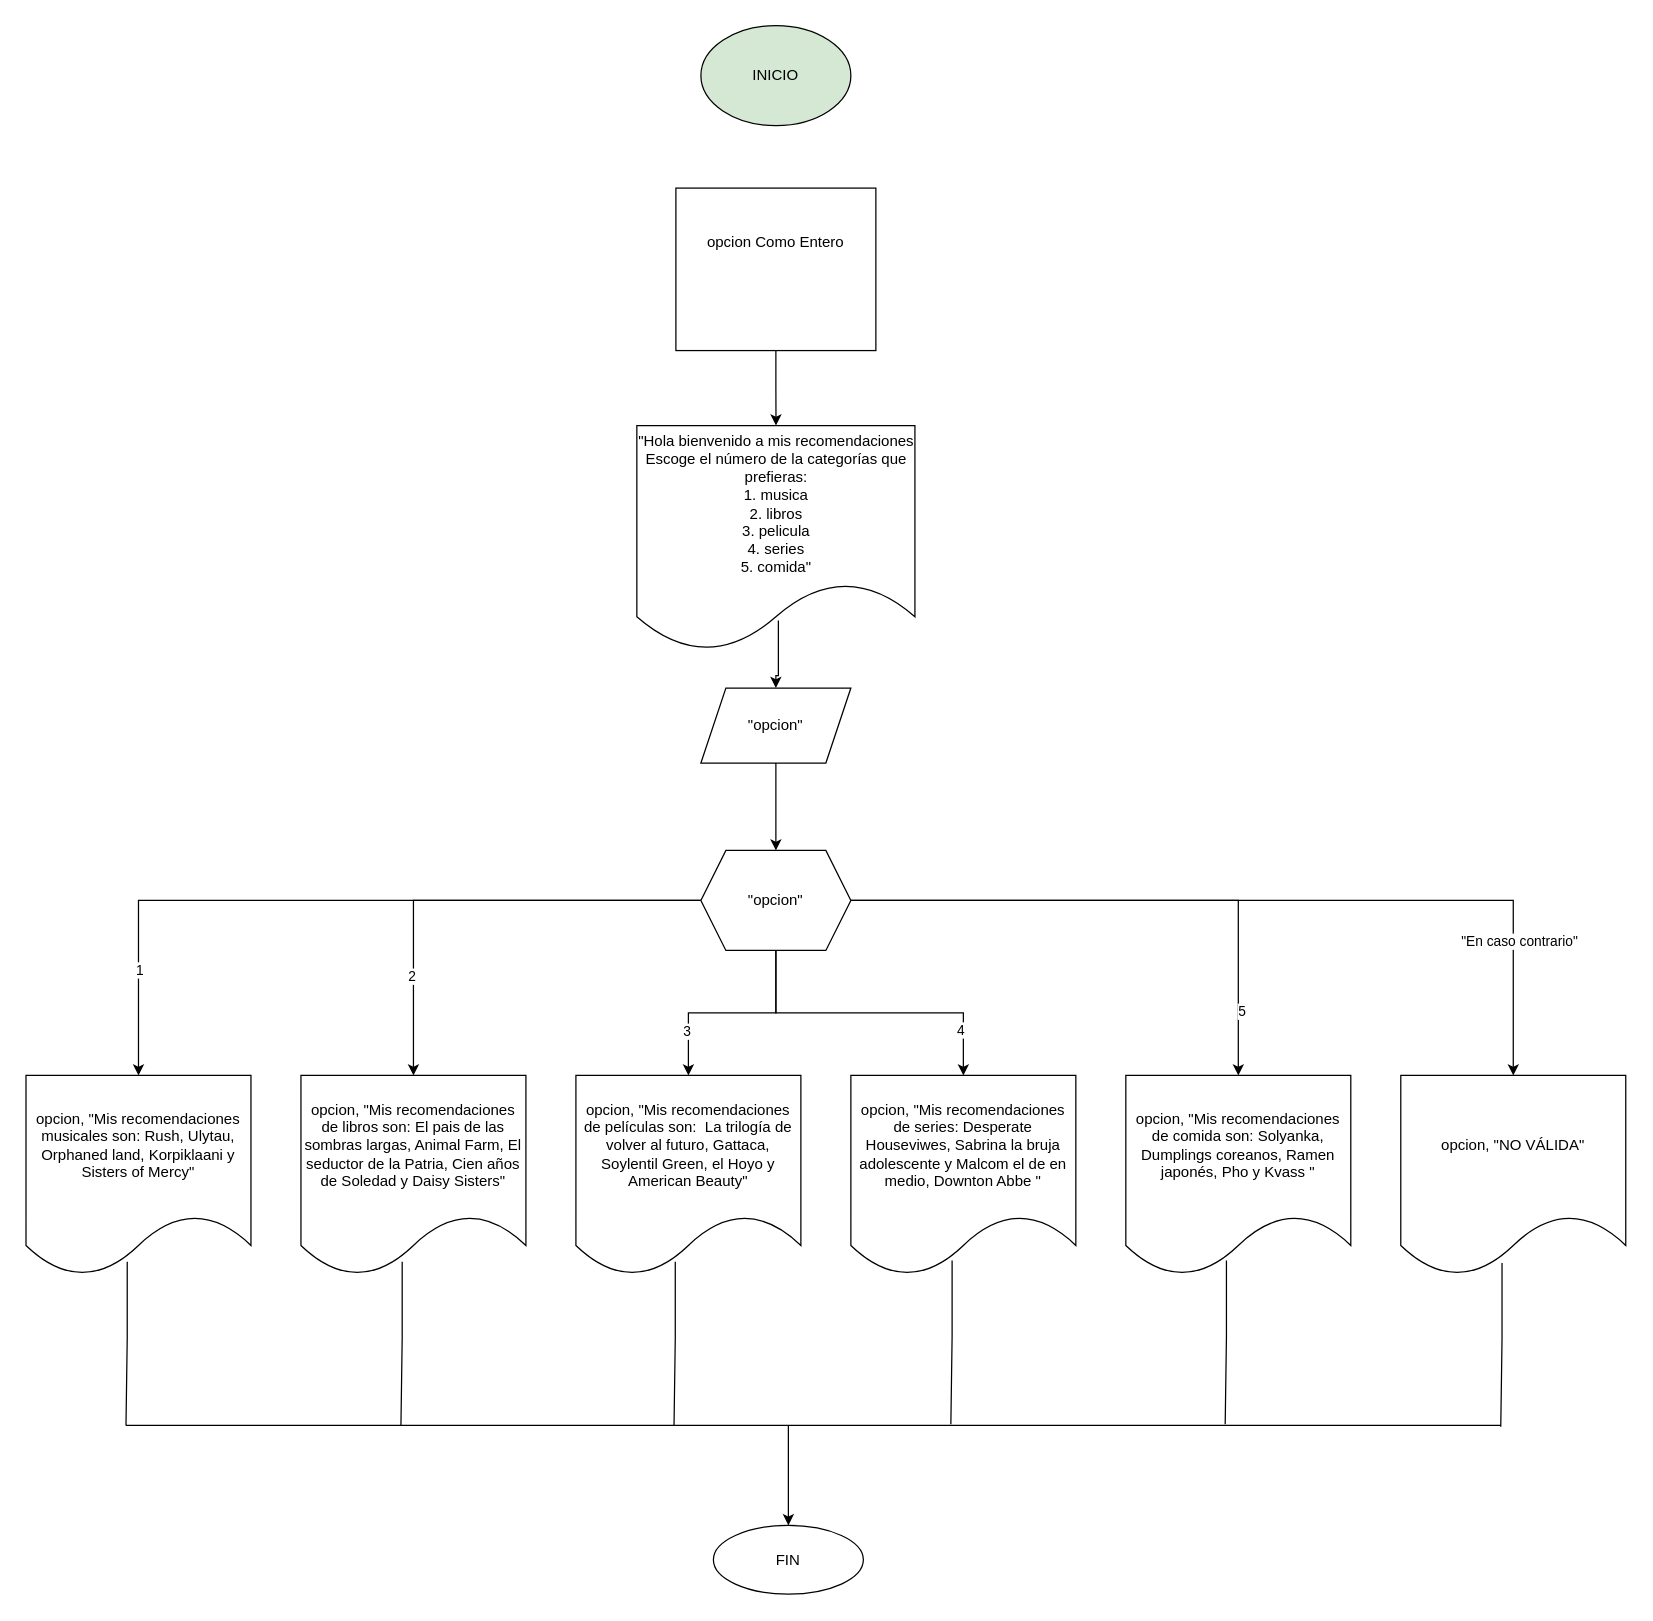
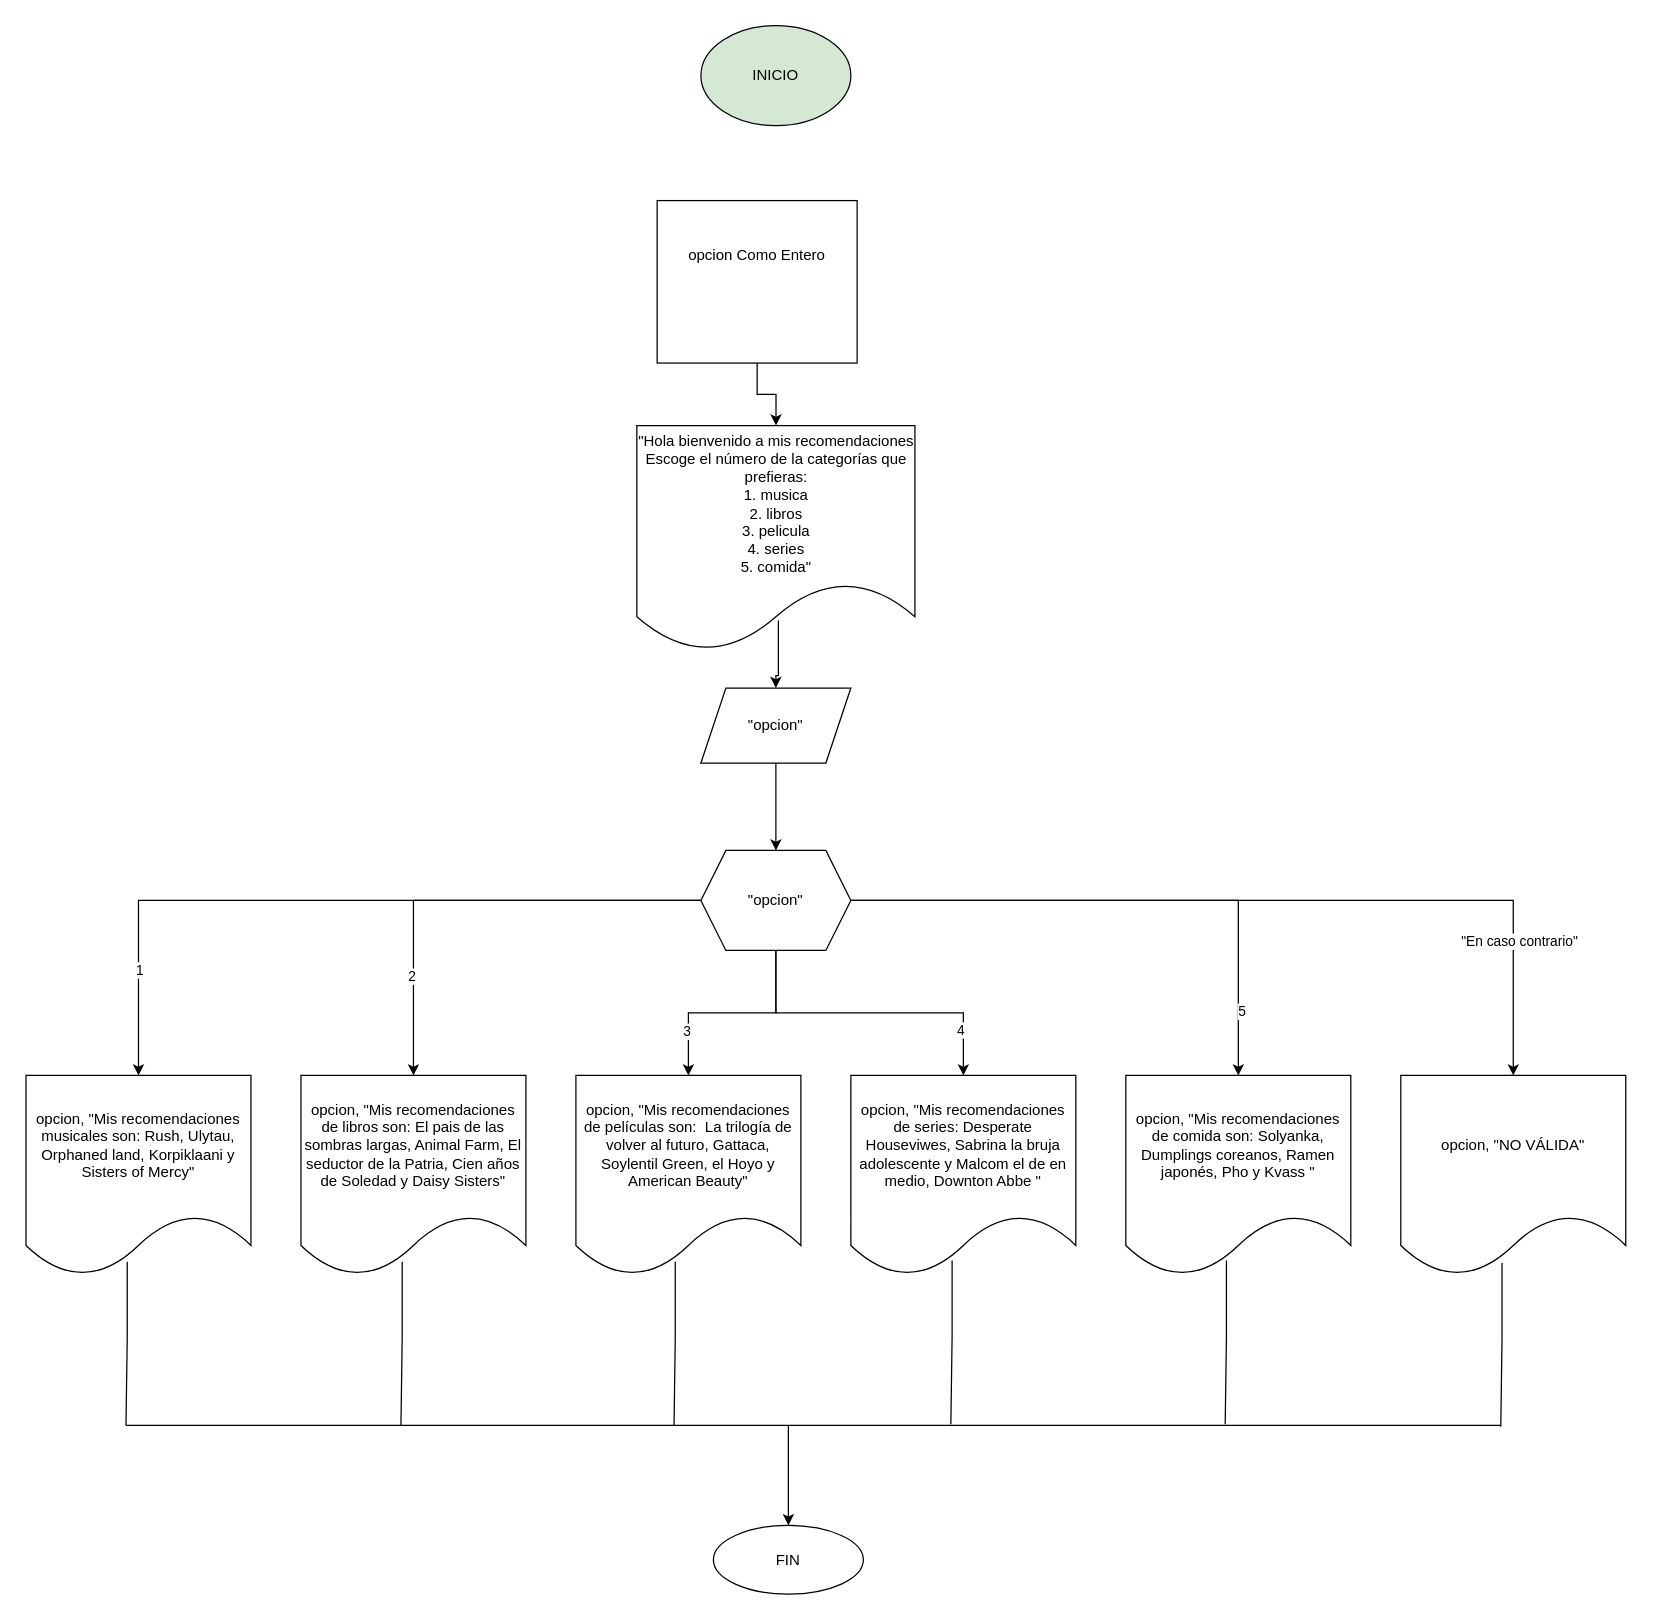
(776, 269) -> (757, 282)
